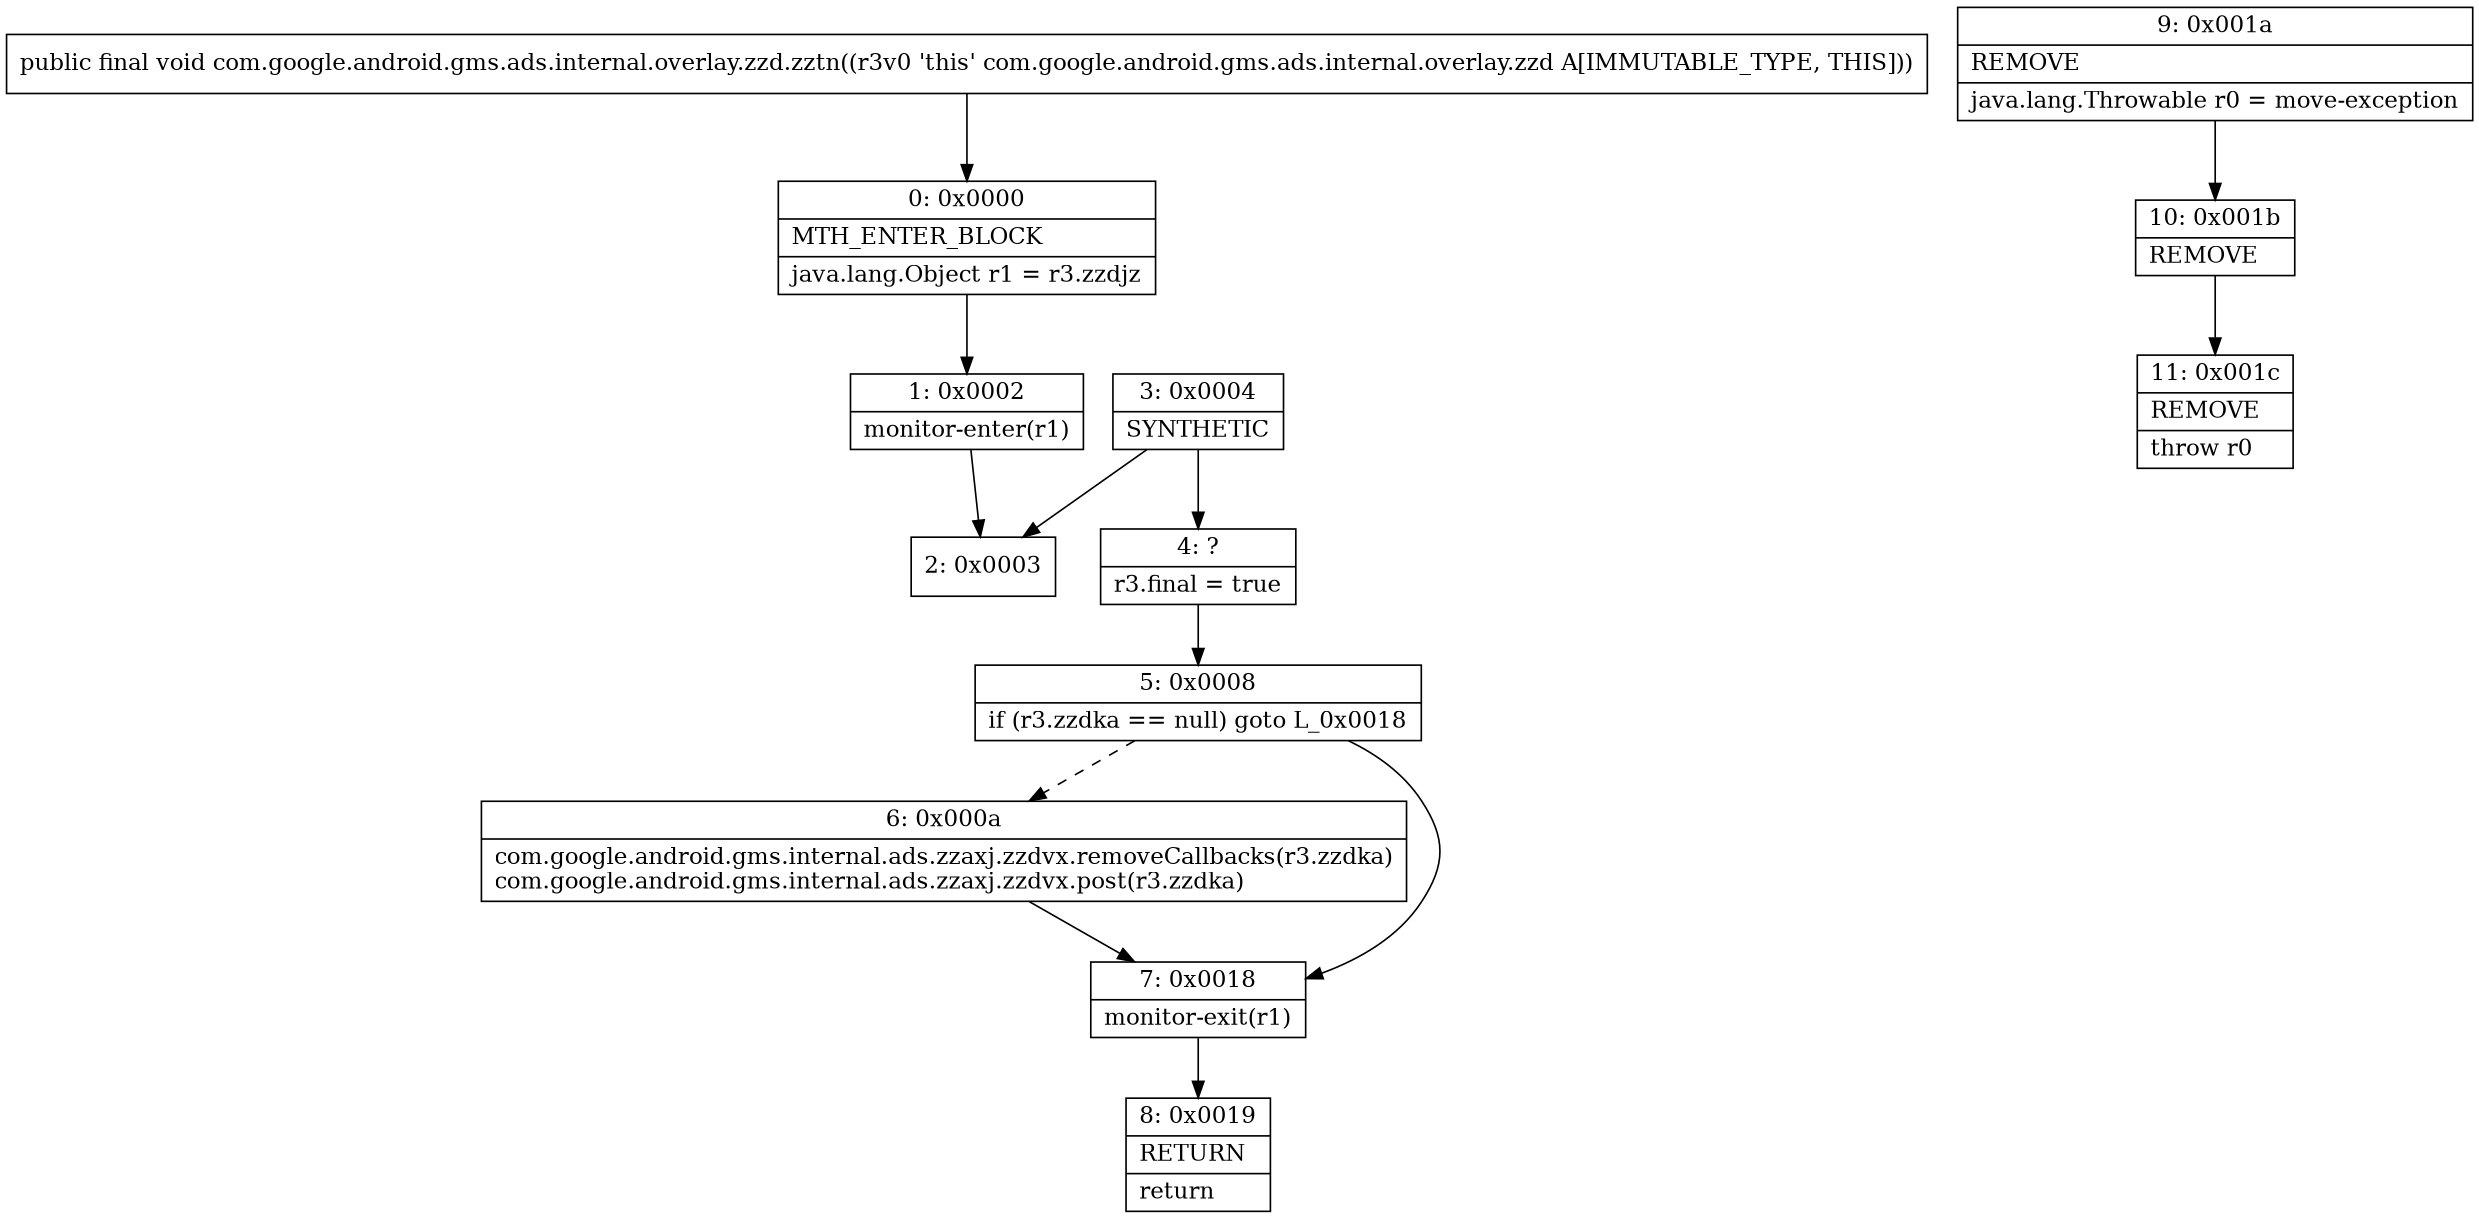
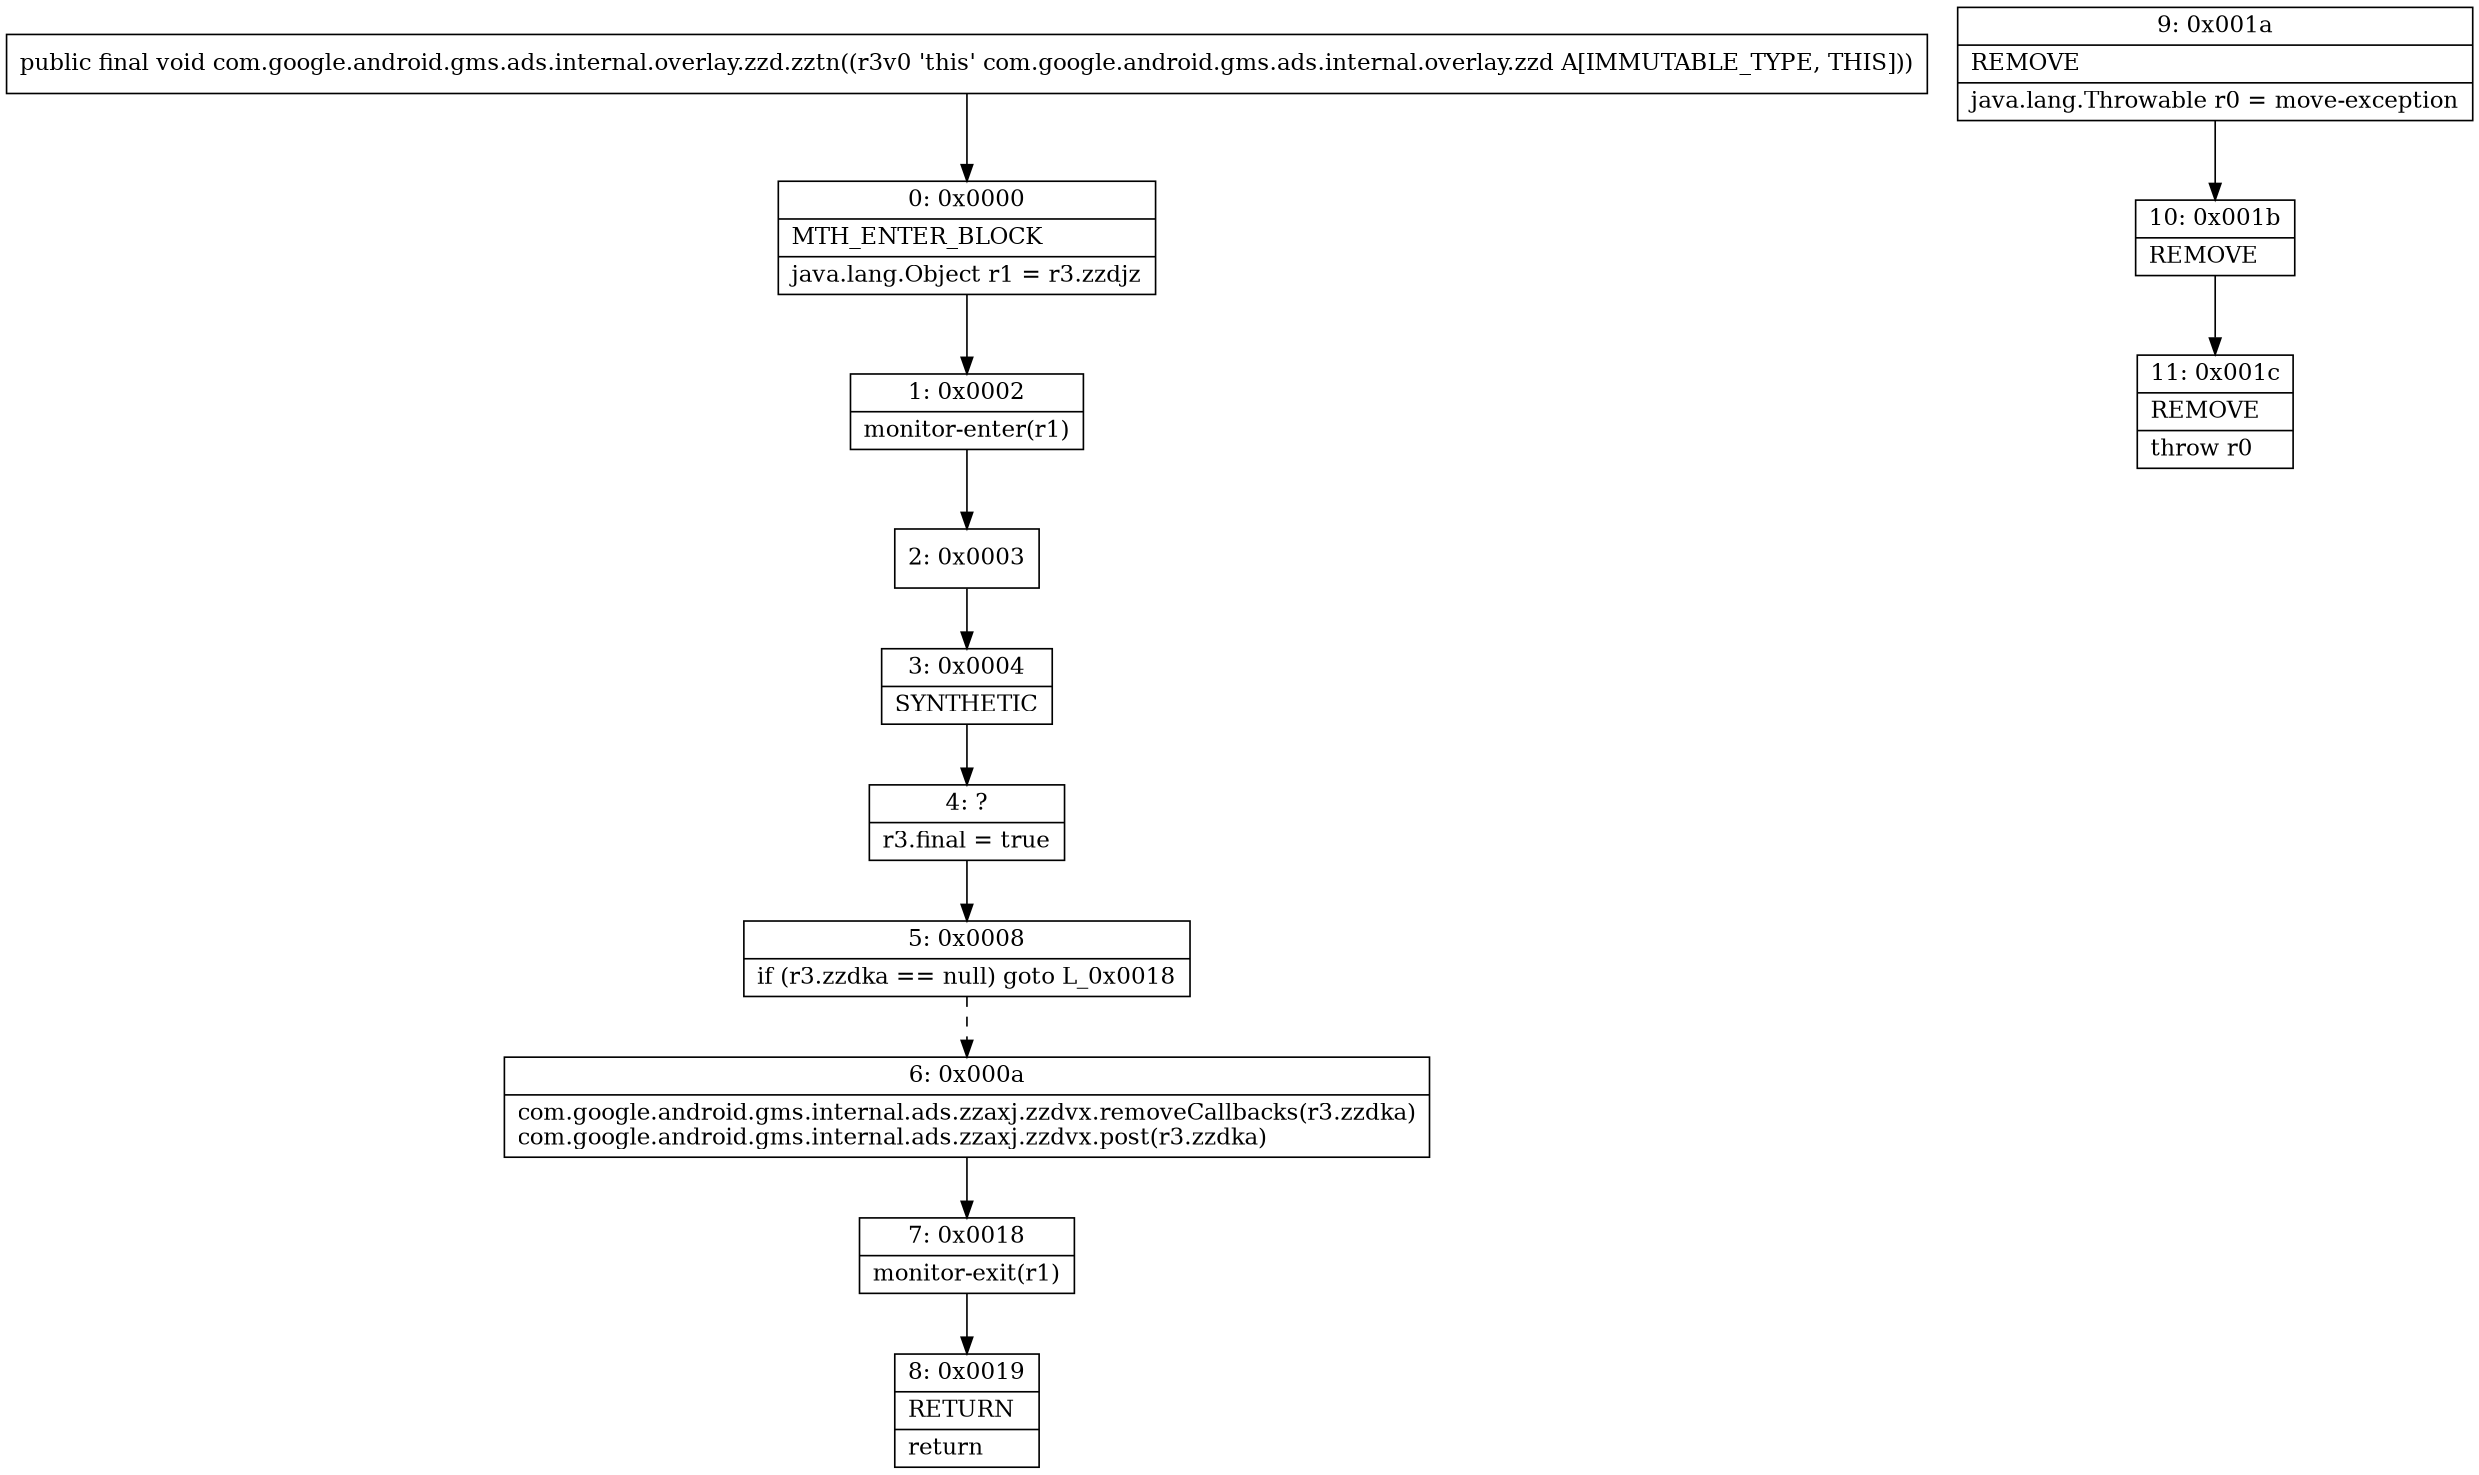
(1092, 489) -> (967, 610)
(1438, 866) -> none
